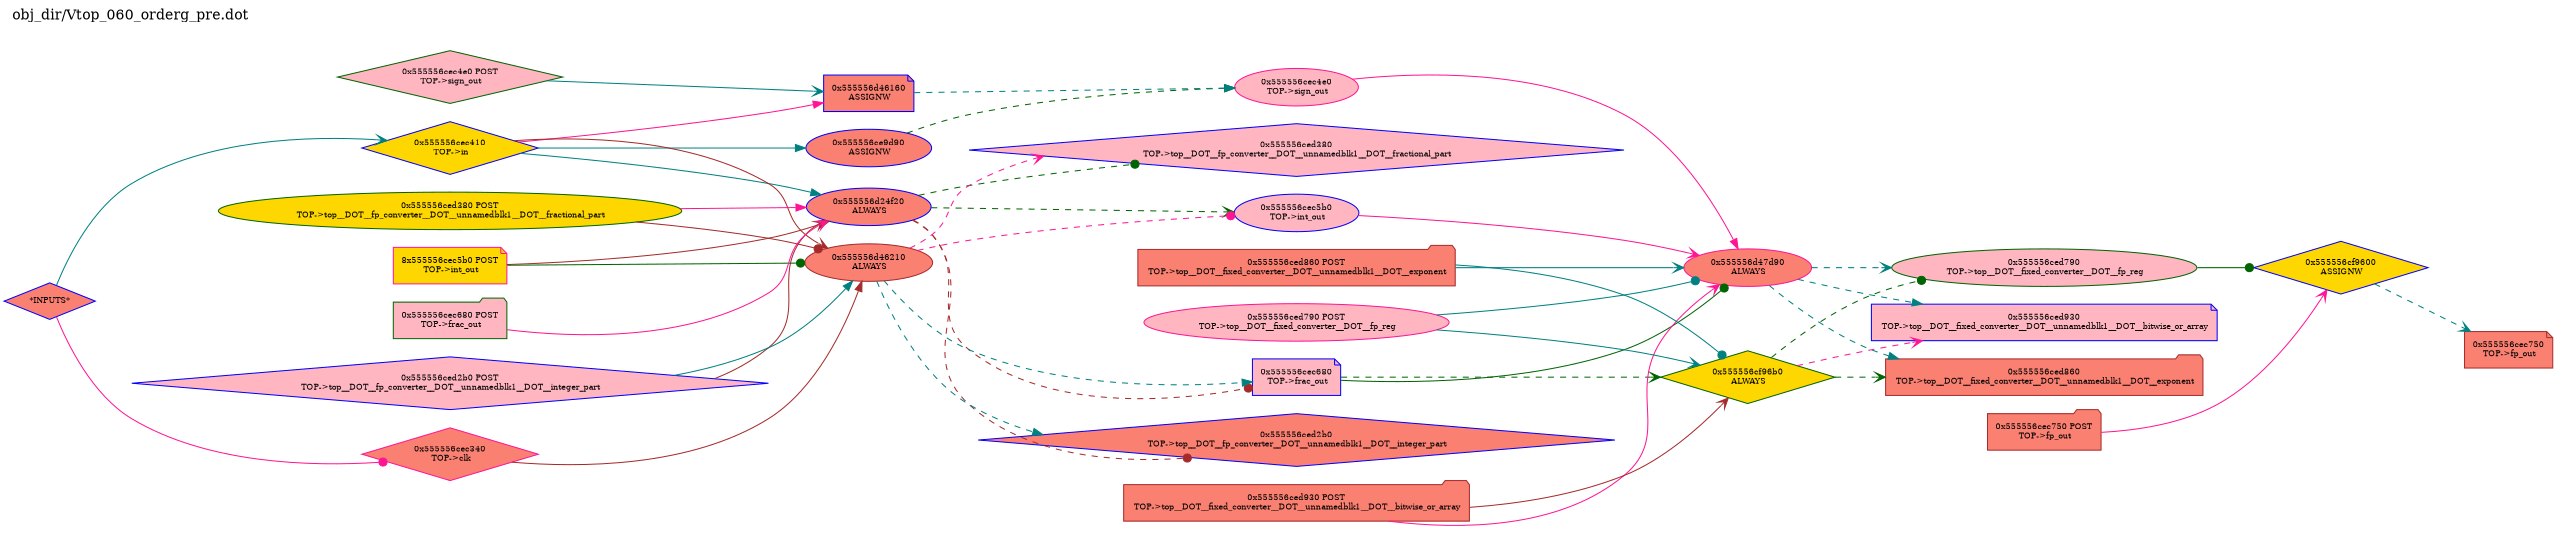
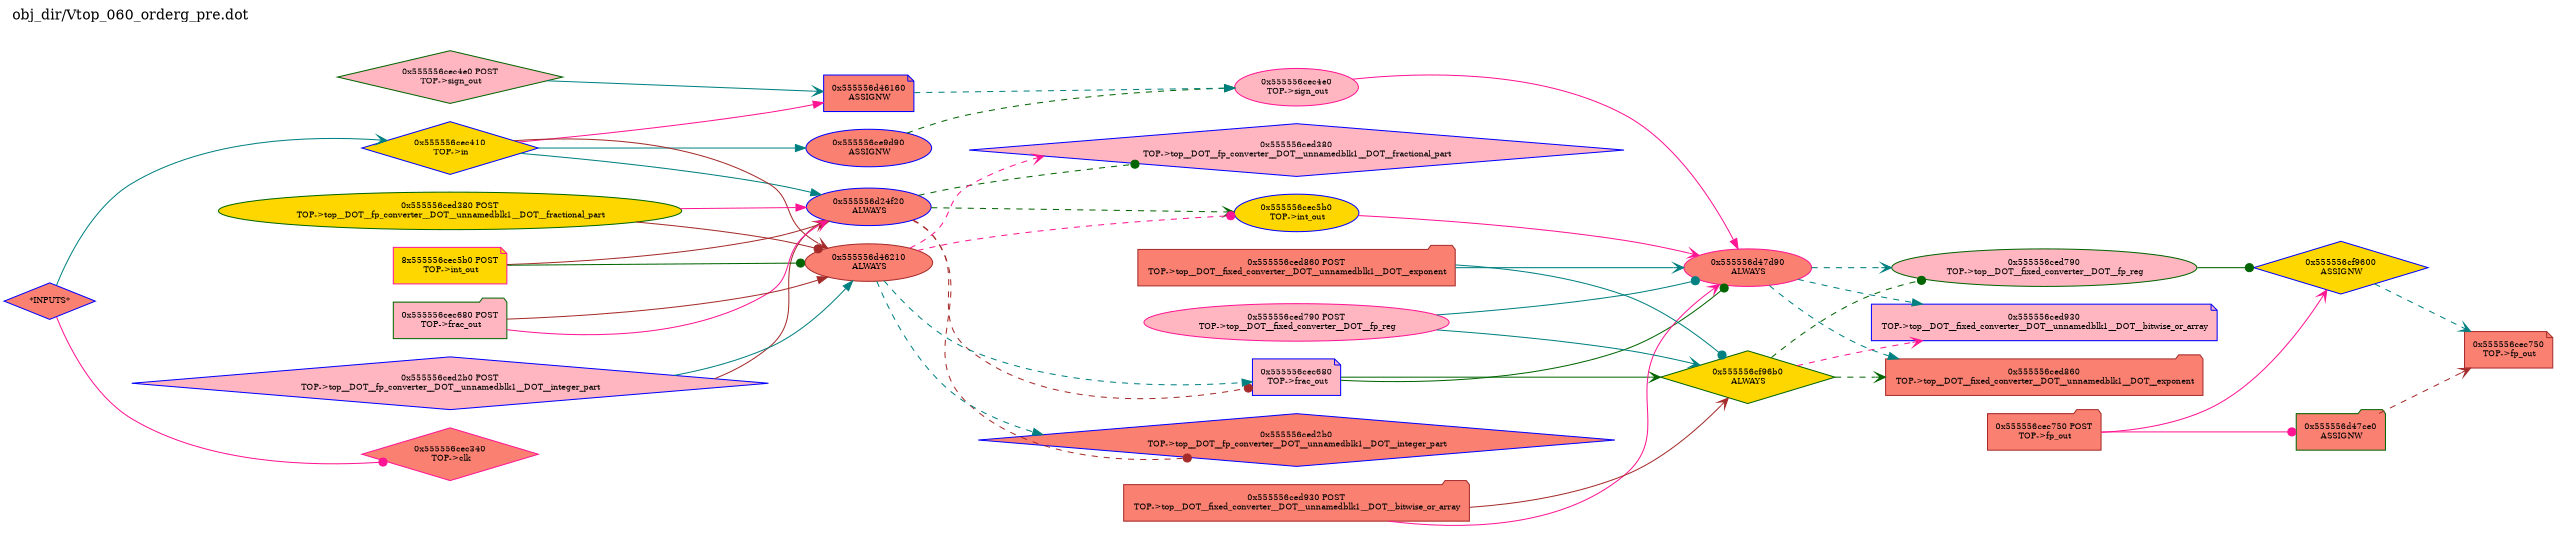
(1297, 213) -> (1297, 213)
(1542, 377) -> (1542, 377)
none -> (2341, 432)
(721, 441) -> (664, 308)
